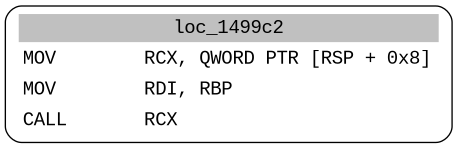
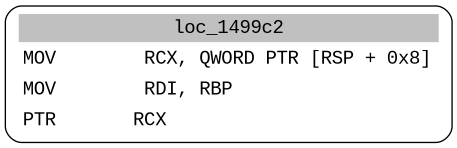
(100, 120) -> (95, 120)
